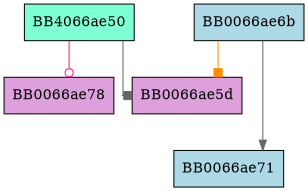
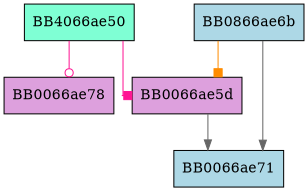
(249, 22) -> (249, 22)
(123, 69) -> (123, 69)
none -> (208, 127)
